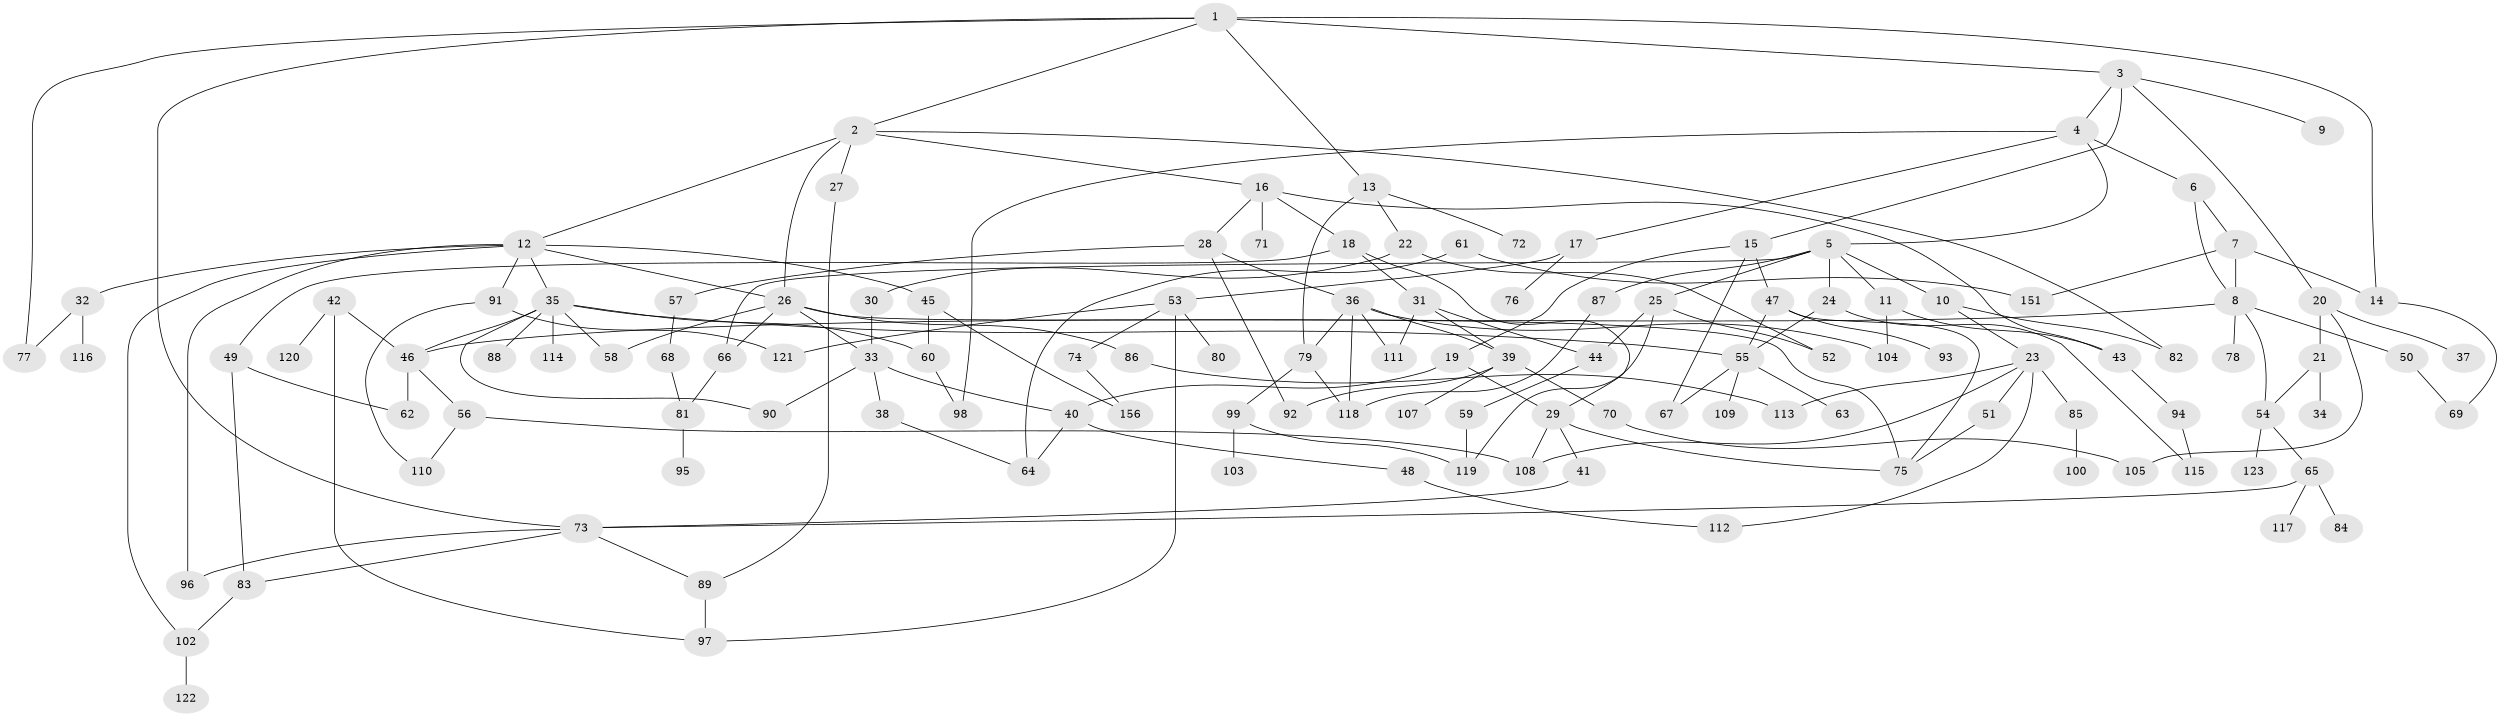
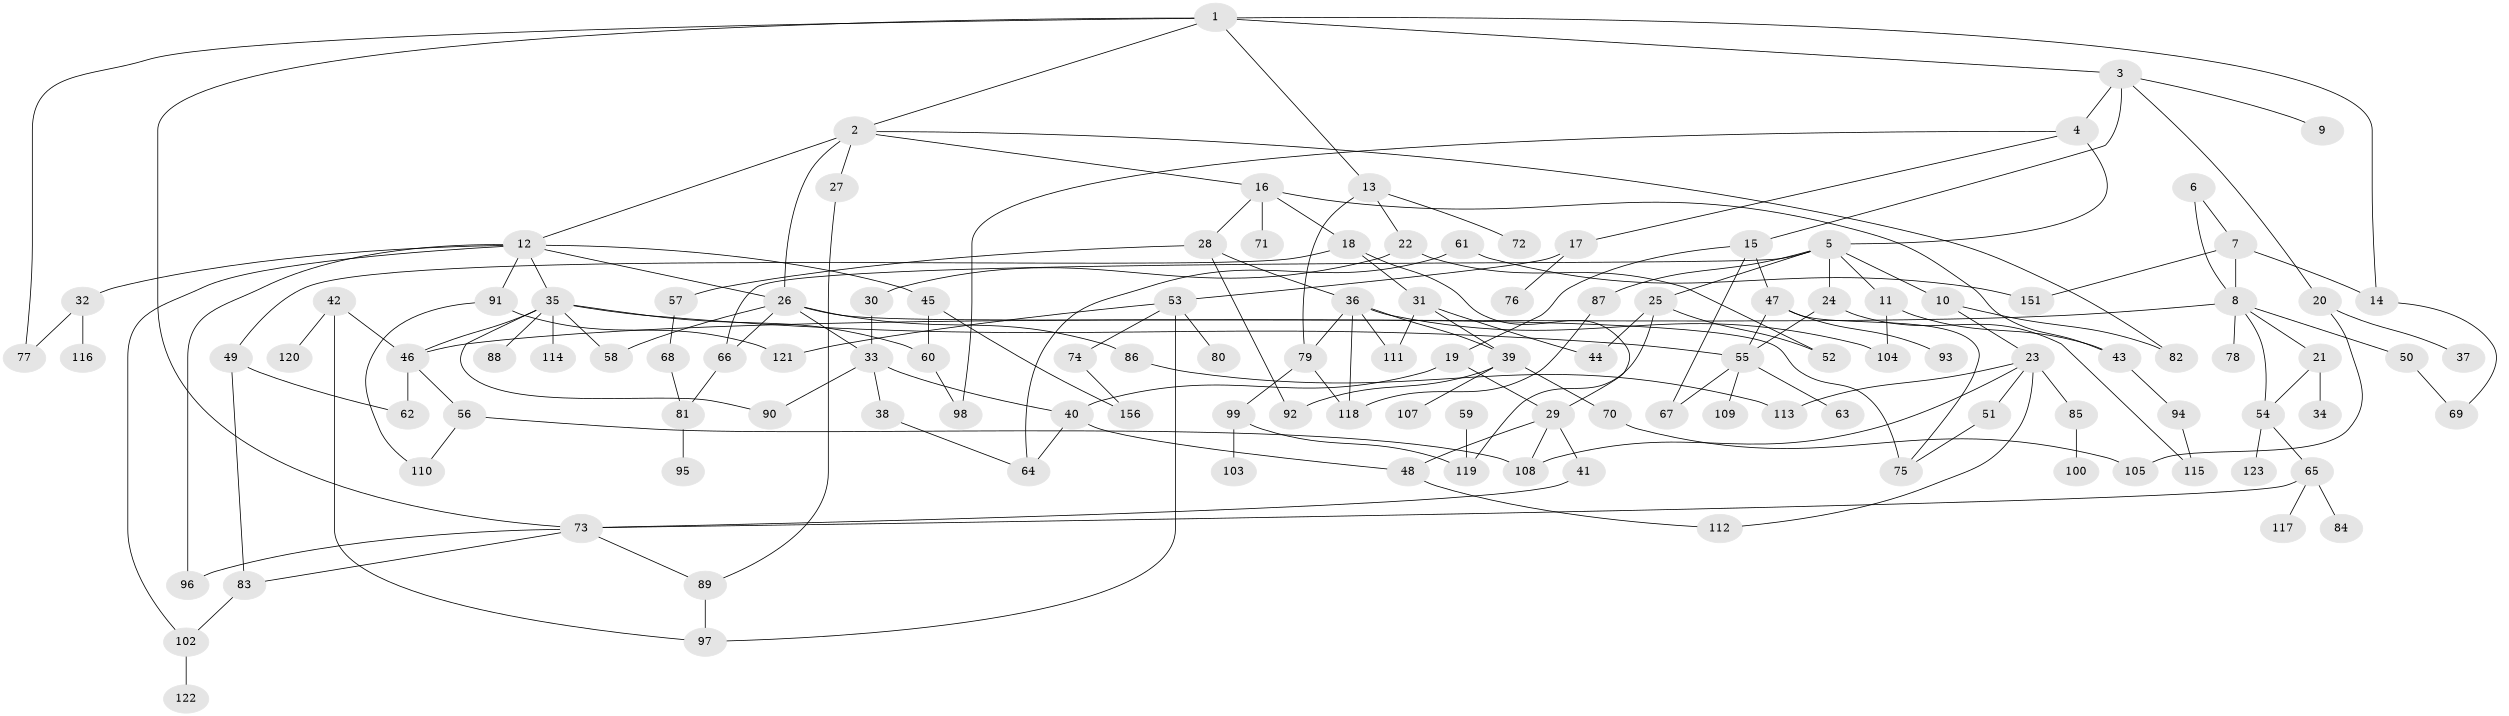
(2136, 159) -> none
(2320, 335) -> (2278, 330)
(1531, 387) -> none
(1723, 457) -> (1479, 441)
